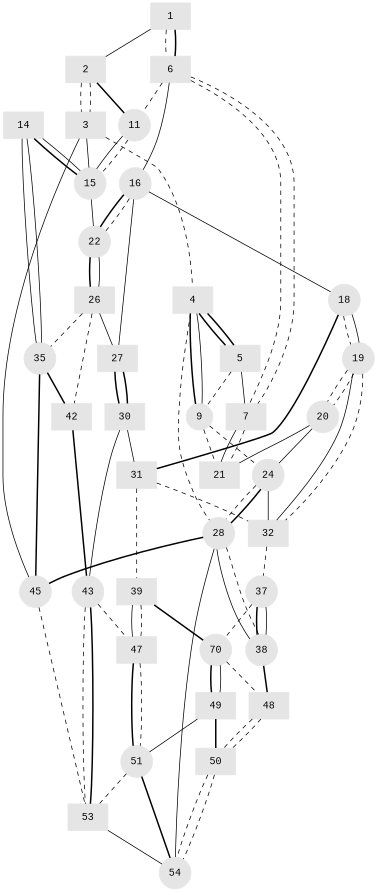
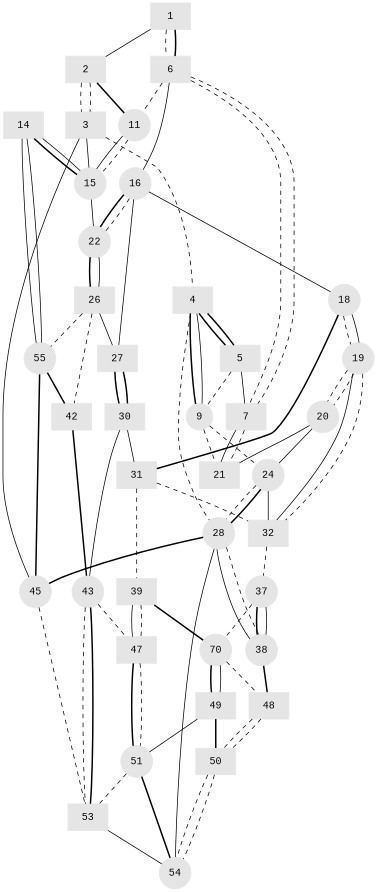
(40, 358) -> (40, 358)
